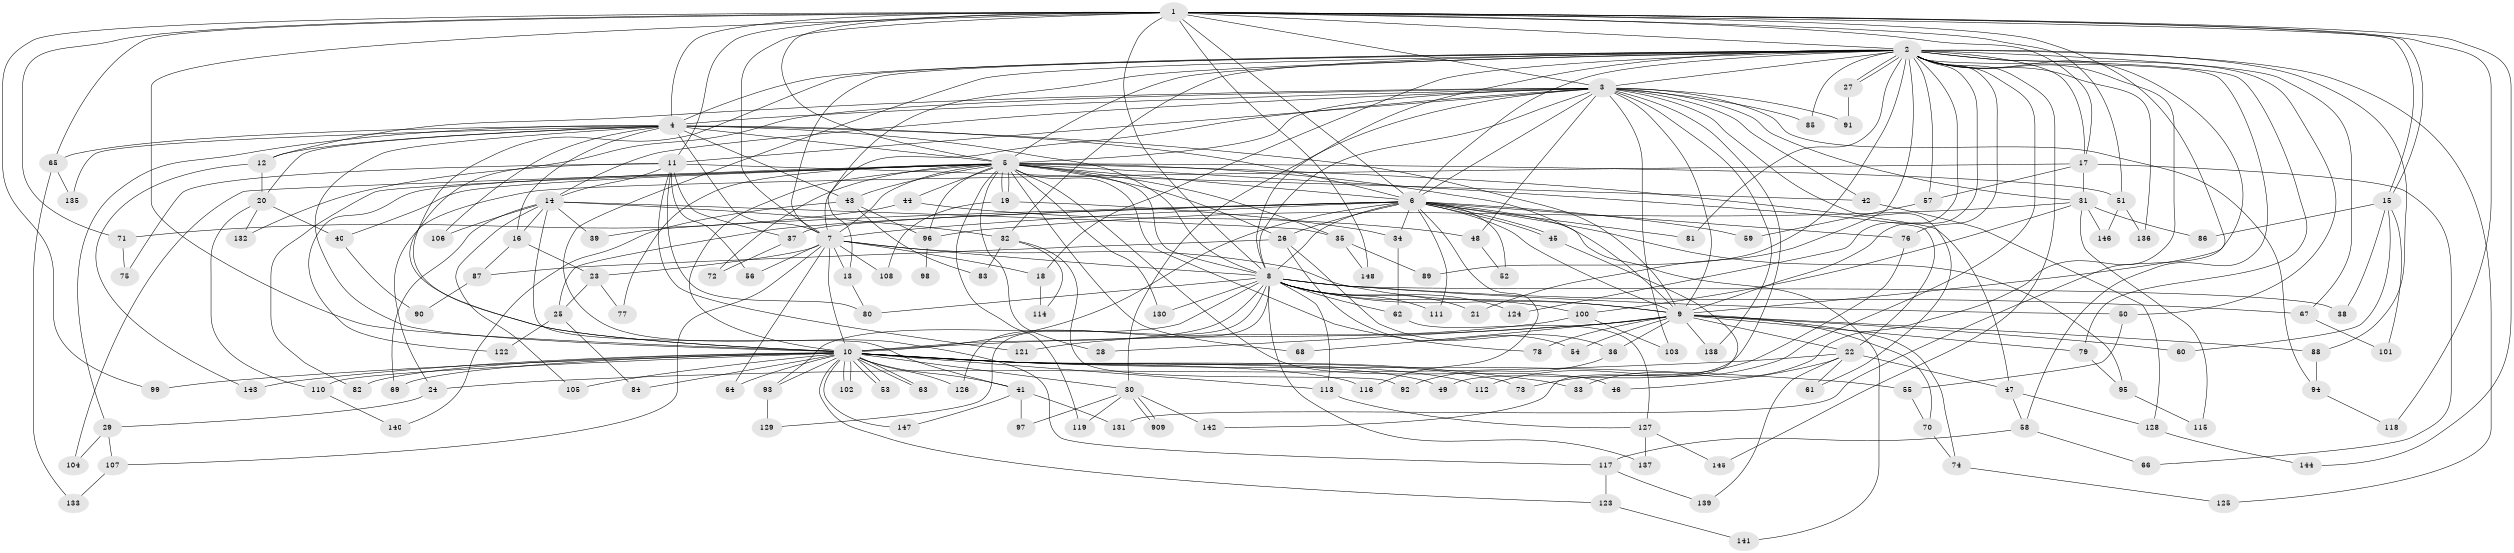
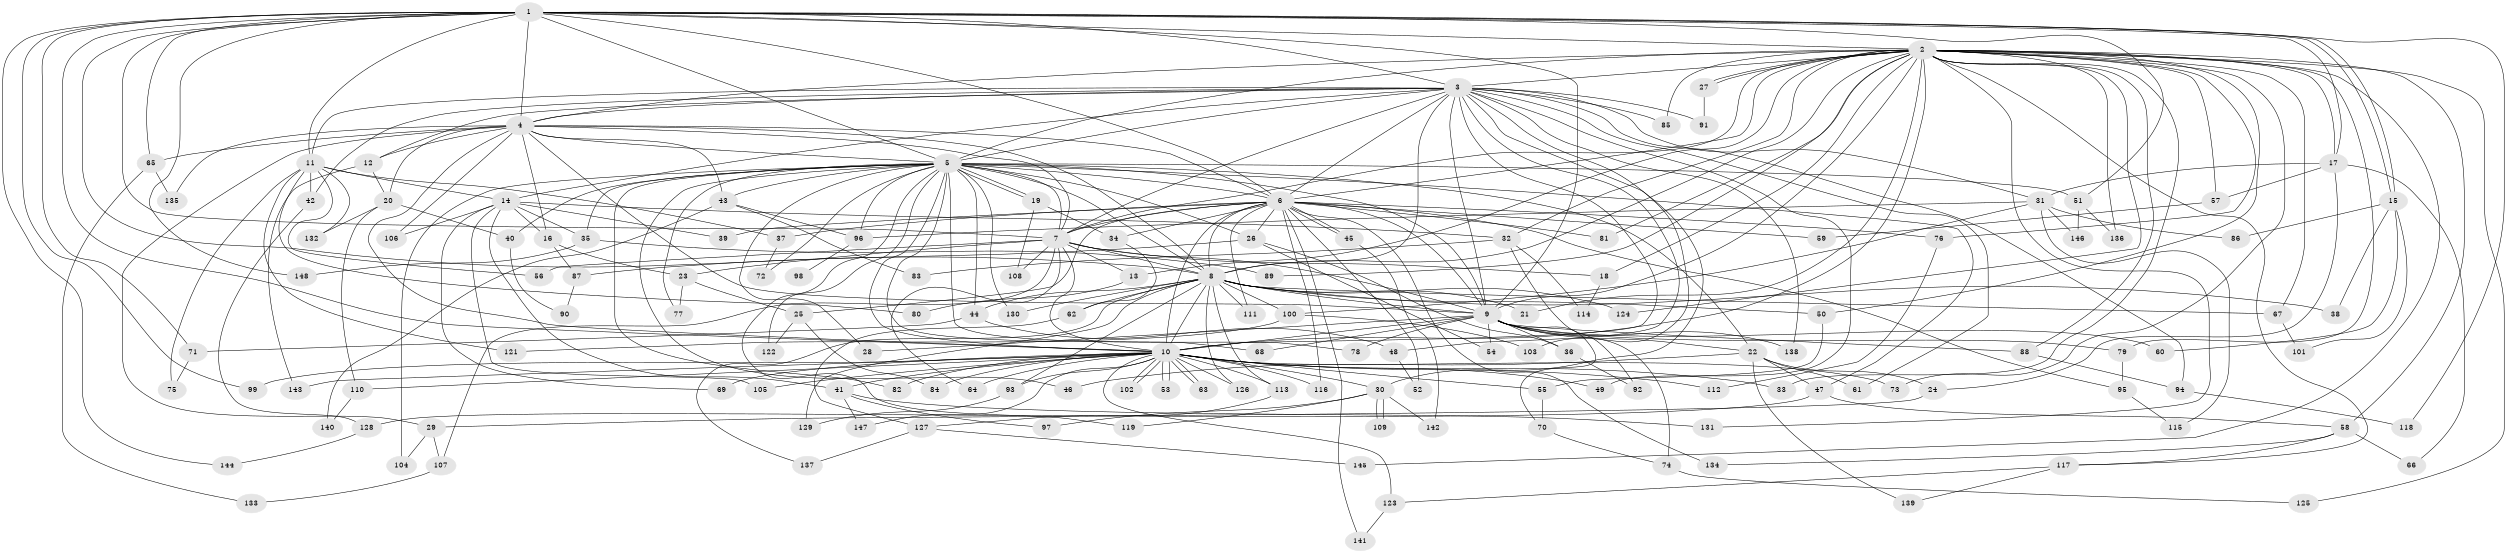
(1069, 296) -> (1112, 290)
(1159, 428) -> (1380, 428)
none -> (1713, 466)
